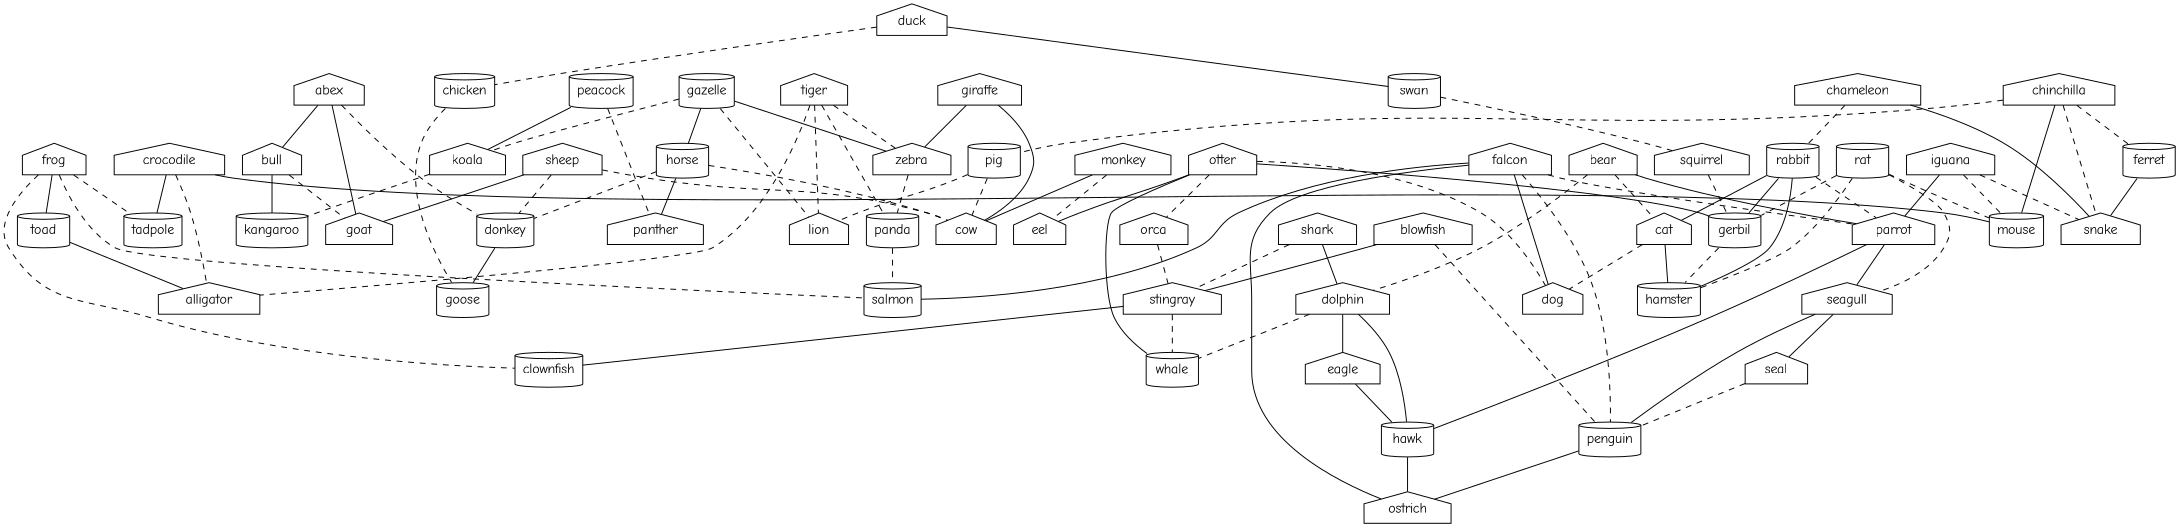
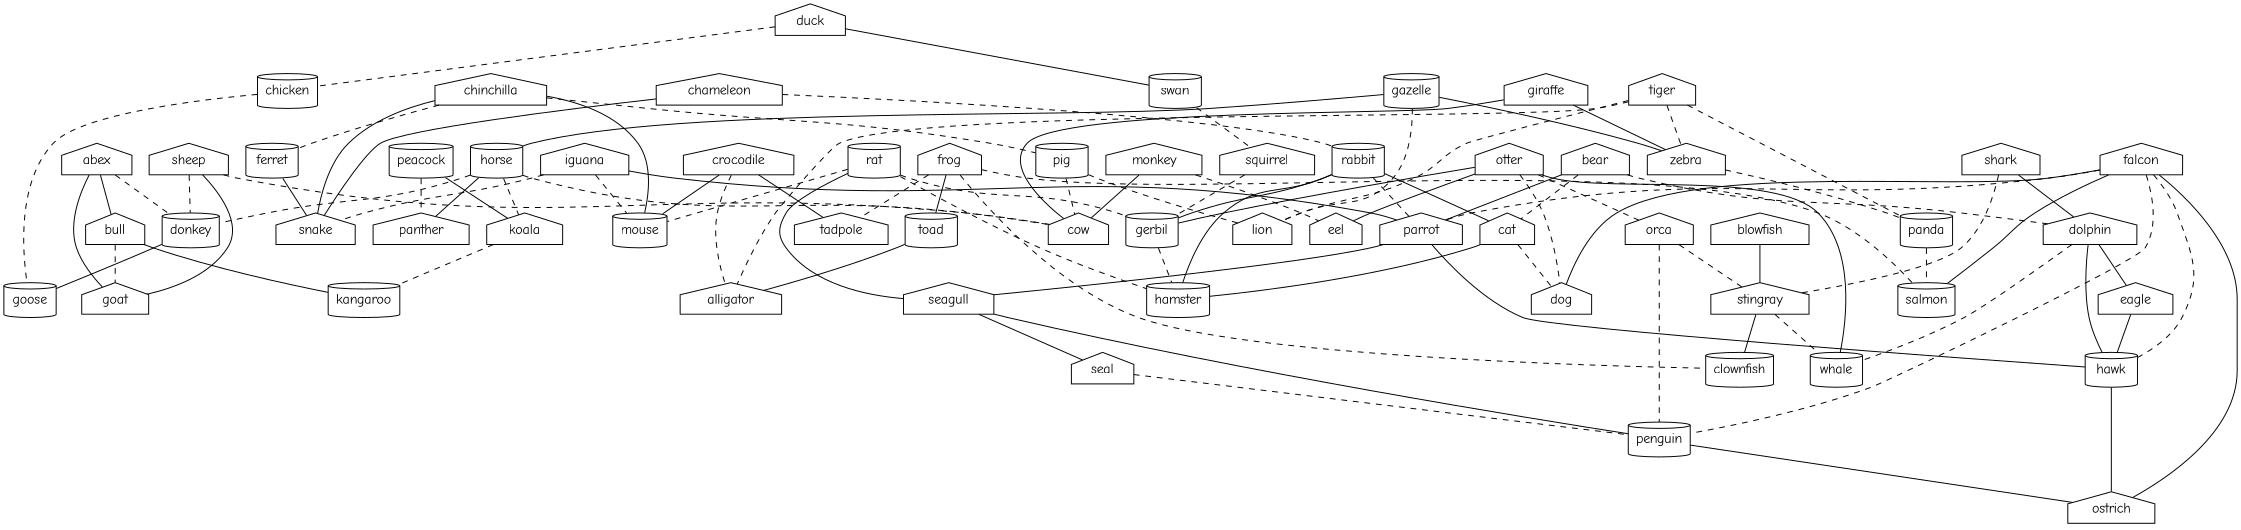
(585, 124) -> (511, 197)
(2080, 160) -> (356, 137)
(153, 230) -> (841, 230)
(1949, 236) -> (793, 255)
none -> (2194, 273)
(1515, 333) -> (1659, 324)
